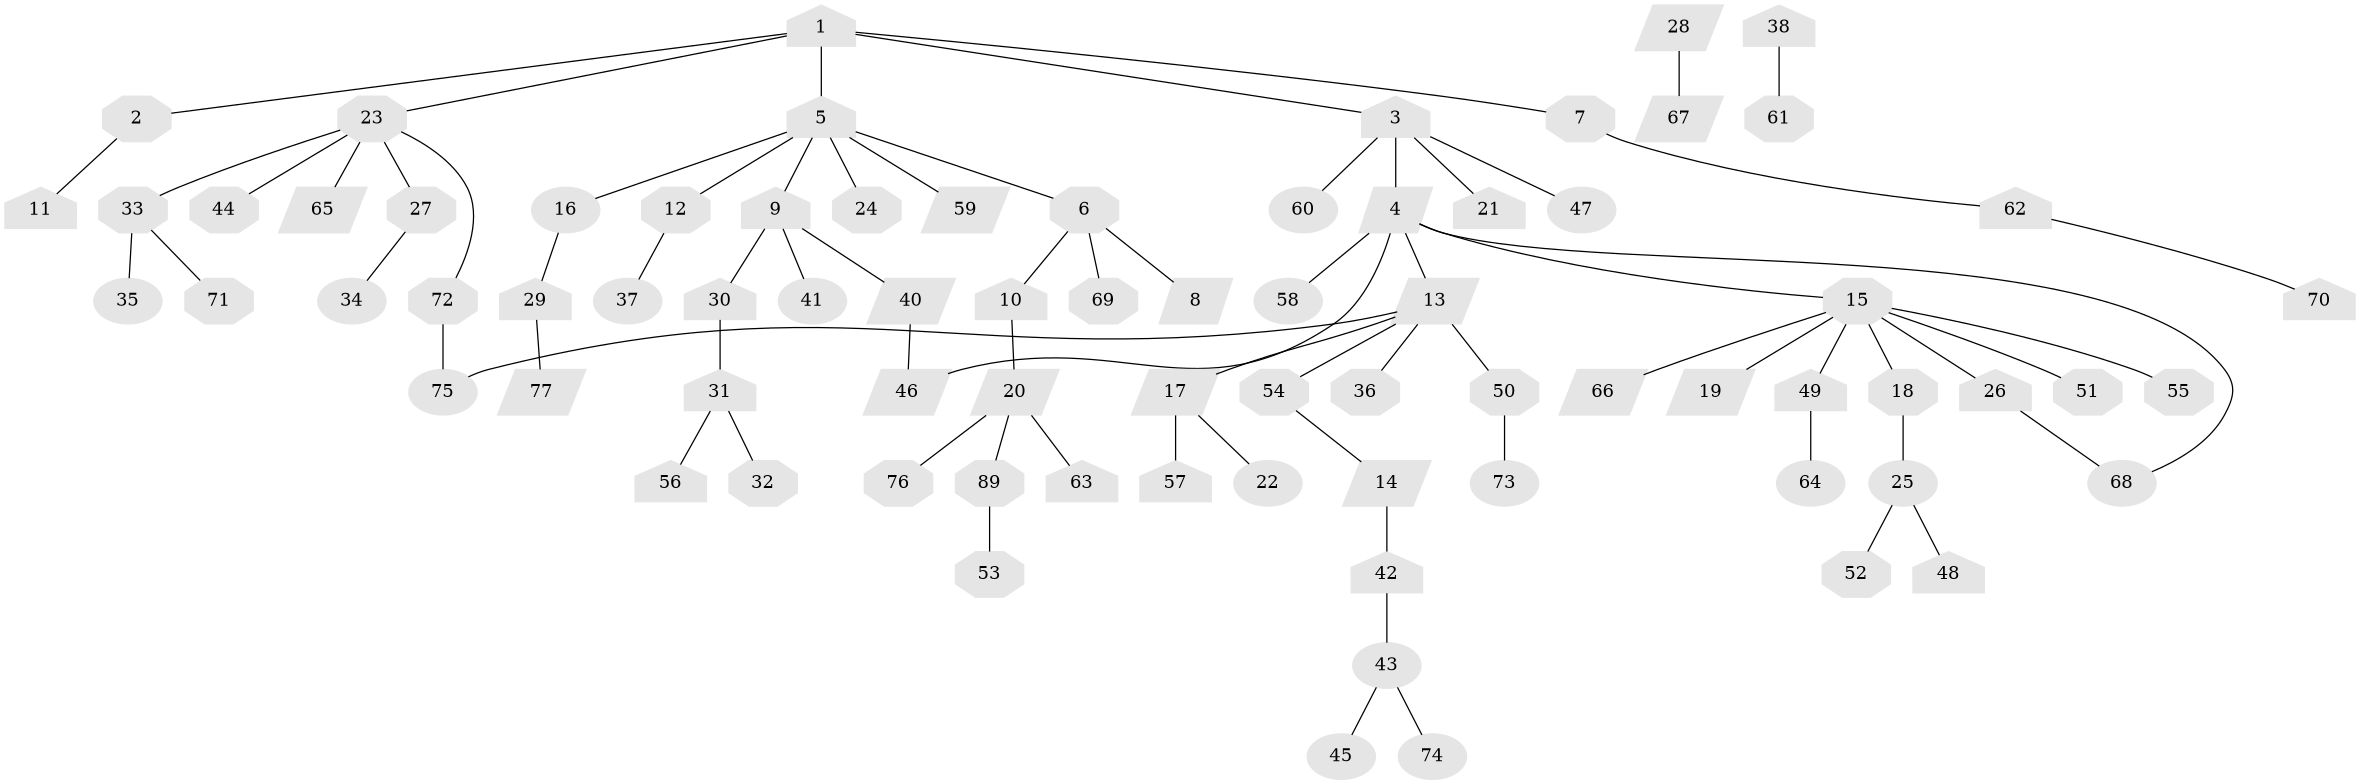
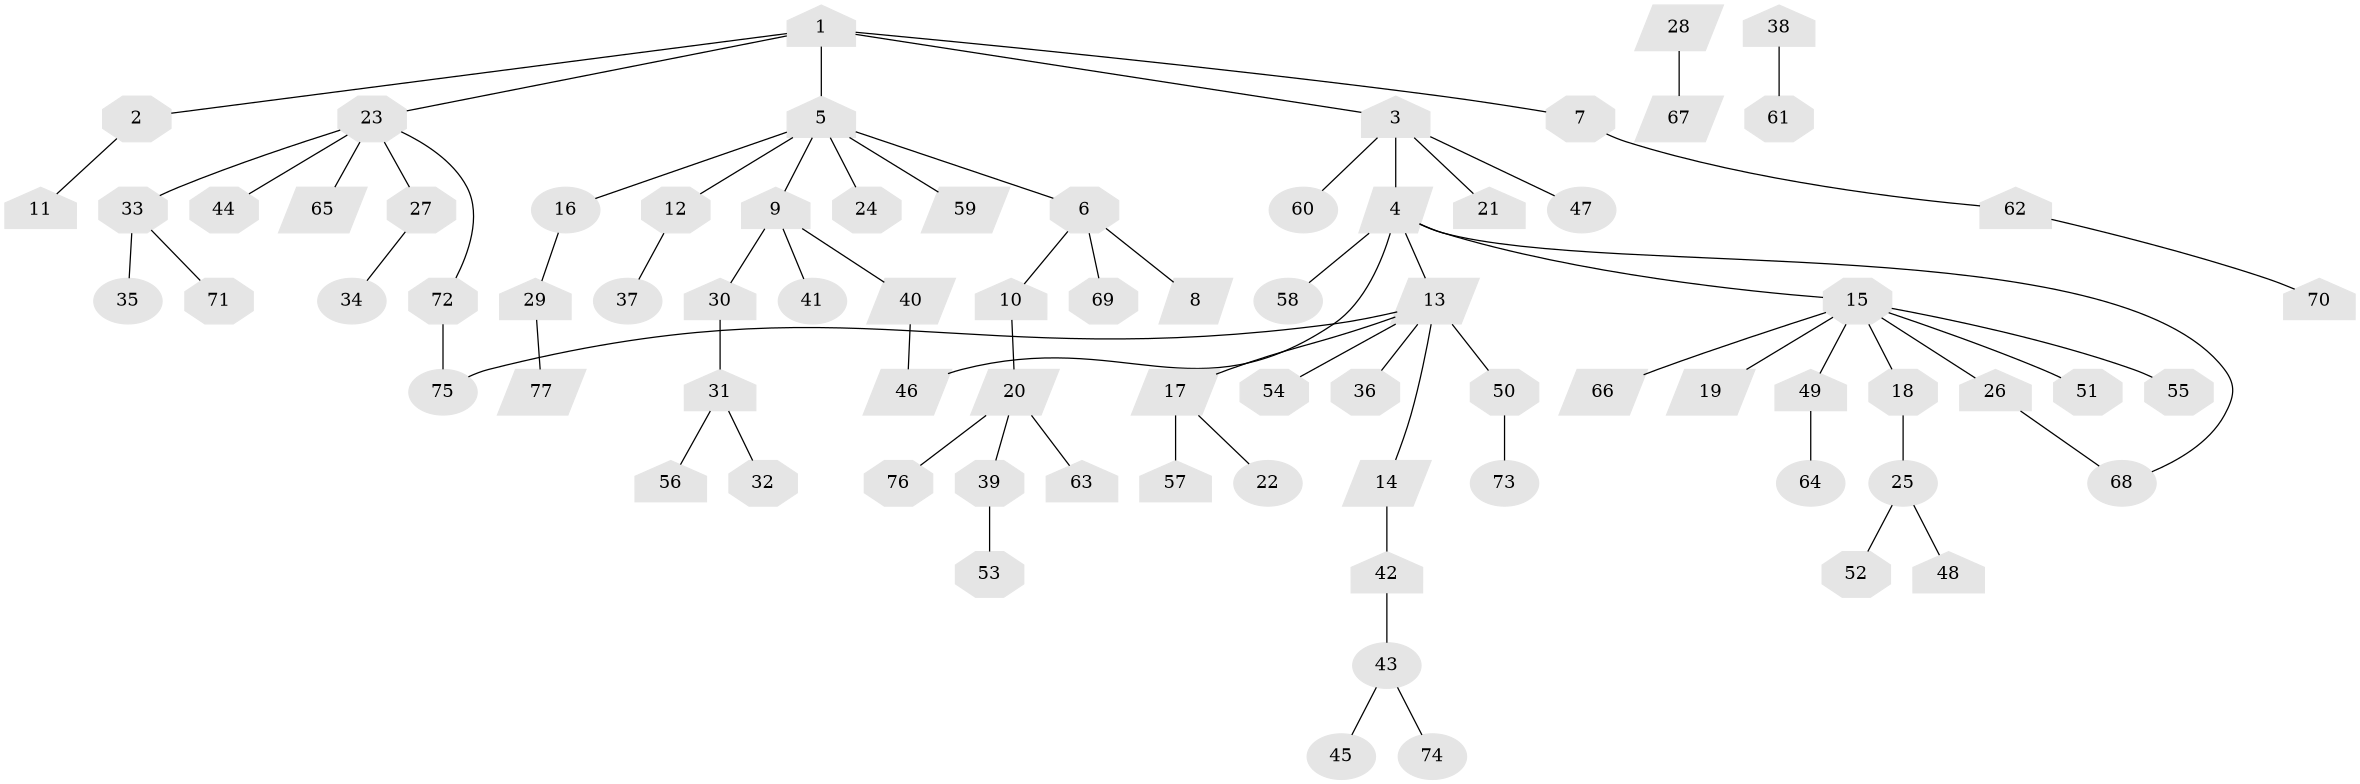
(1329, 436) -> (1417, 393)
(990, 483) -> (990, 483)
